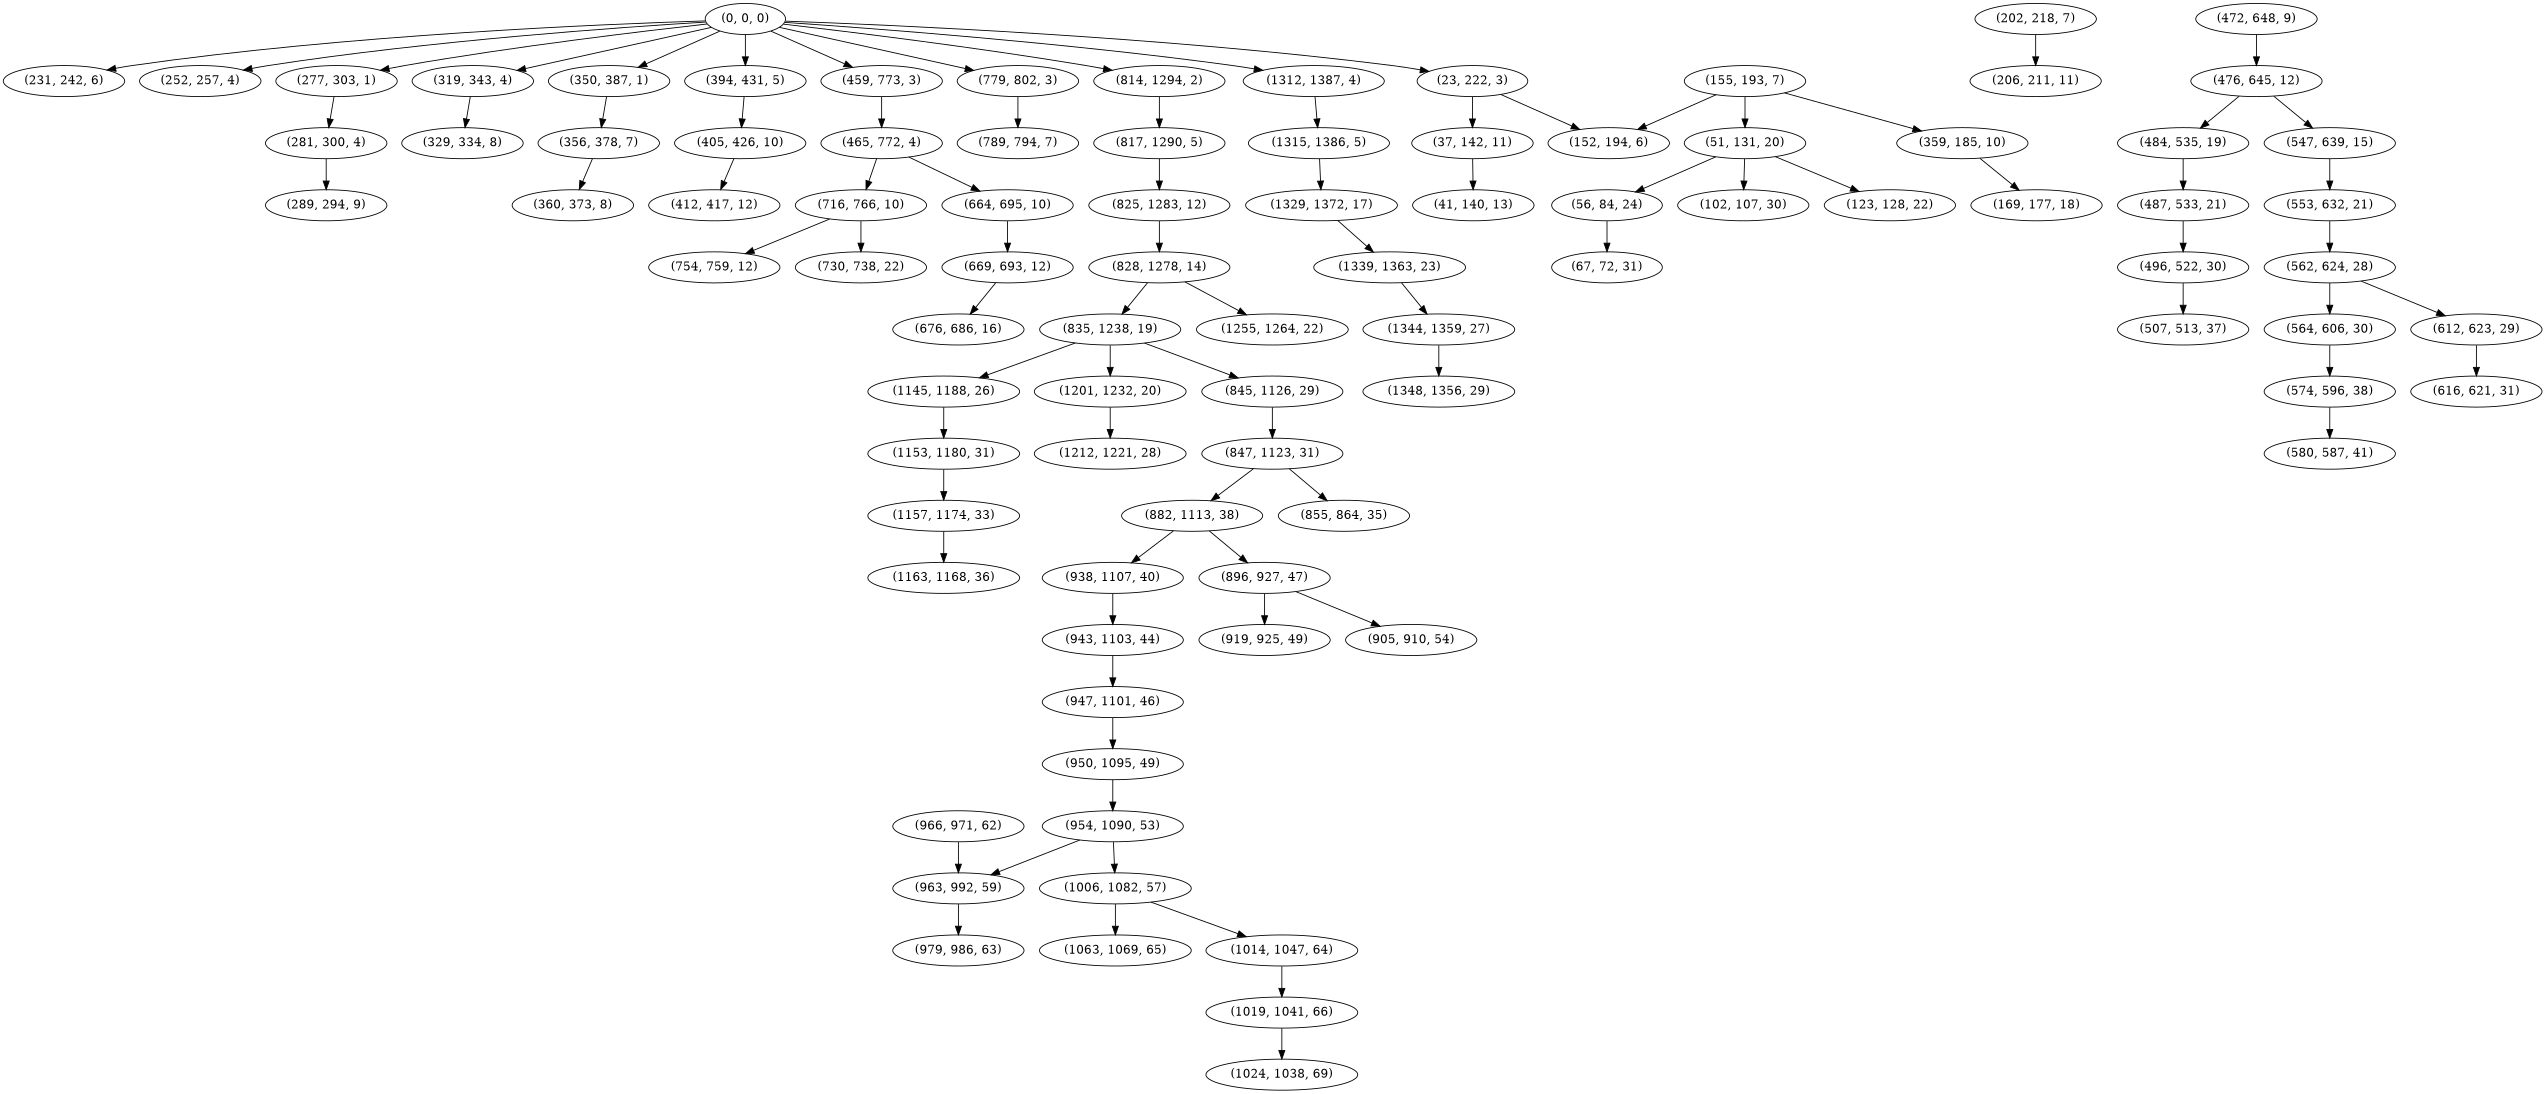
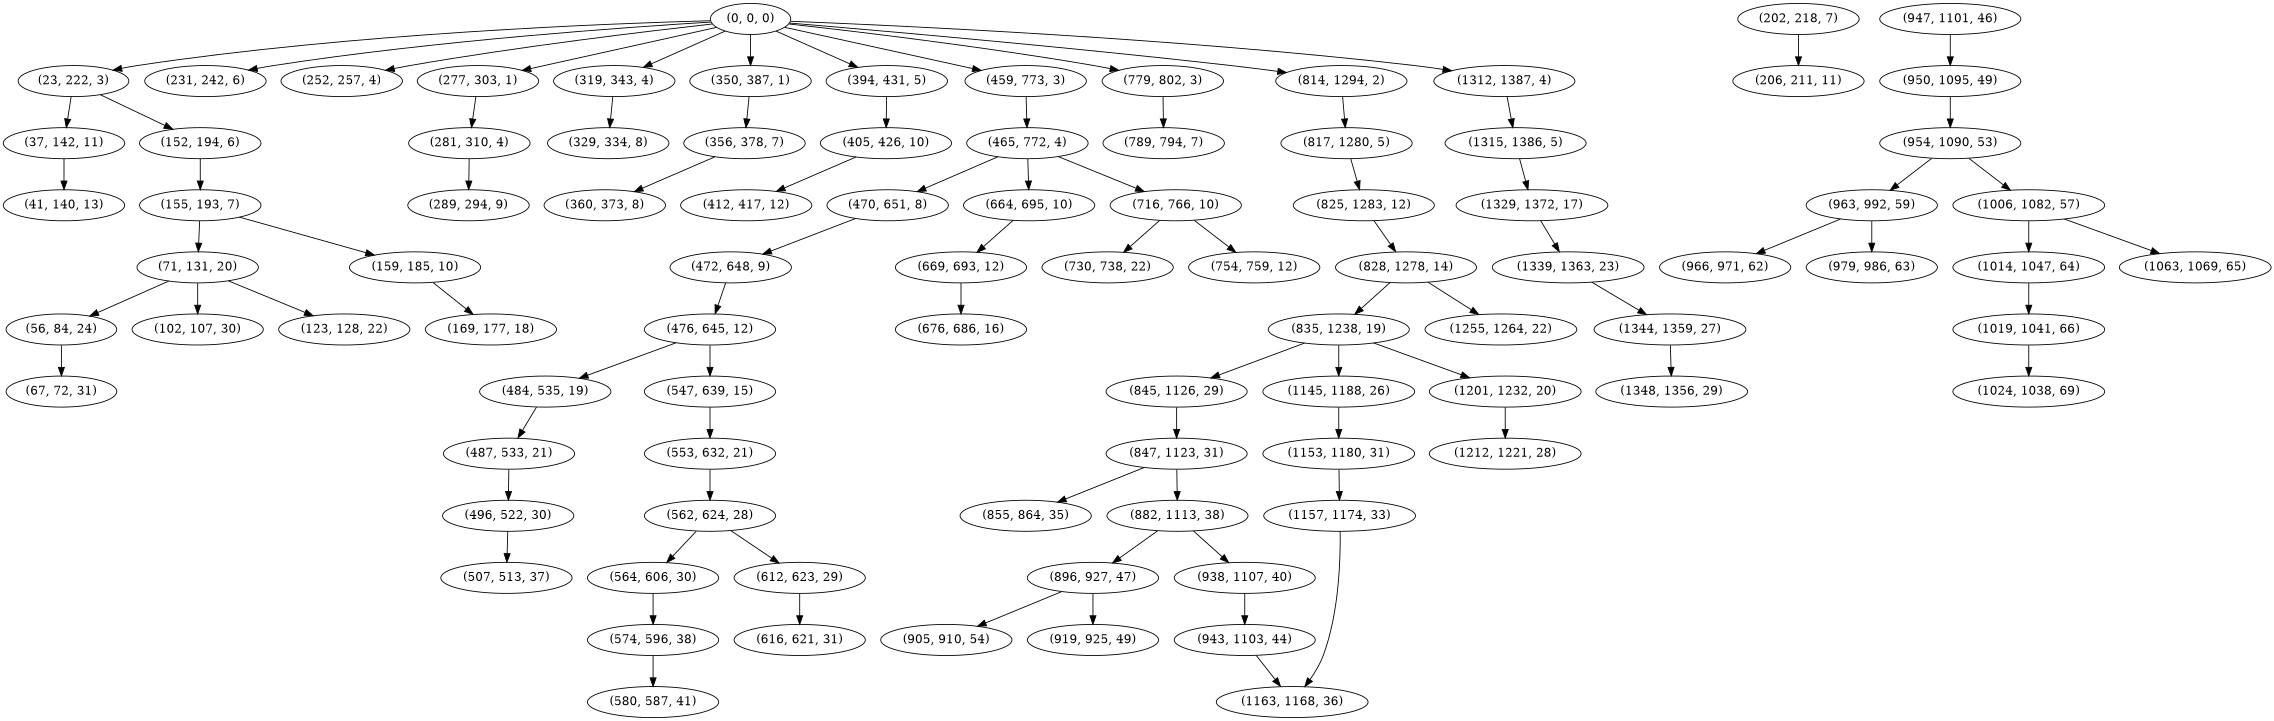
(1681, 110) -> (200, 170)
(326, 143) -> (469, 143)
(1159, 143) -> (1347, 143)
(1745, 143) -> (198, 267)
(1962, 143) -> (415, 267)
none -> (888, 205)
(1113, 667) -> (1266, 667)
(958, 853) -> (1802, 235)
